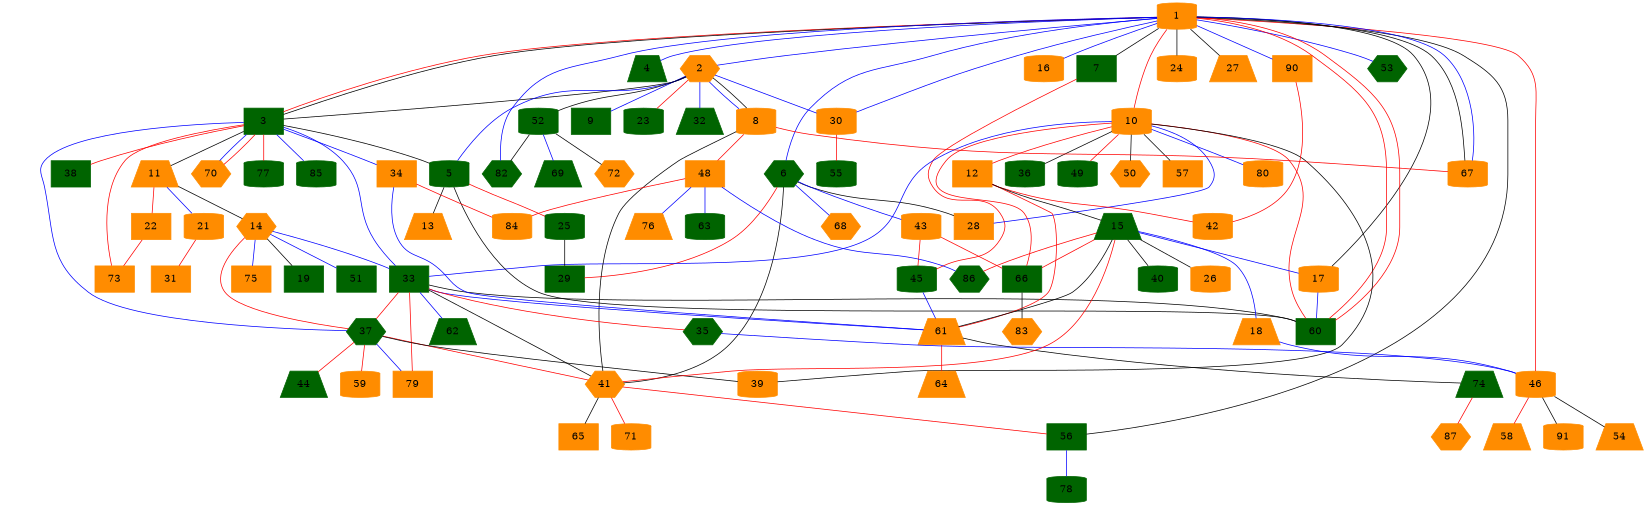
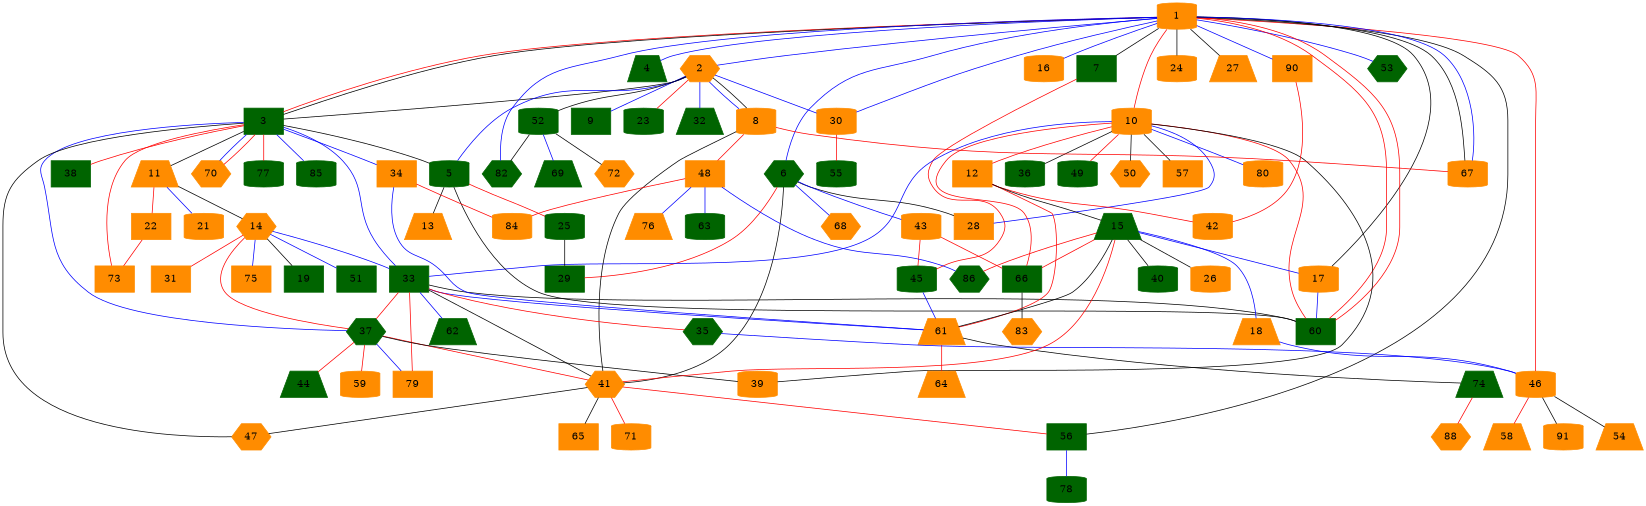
(187, 253) -> (217, 251)
none -> (251, 437)
(1451, 437) -> (1451, 437)
